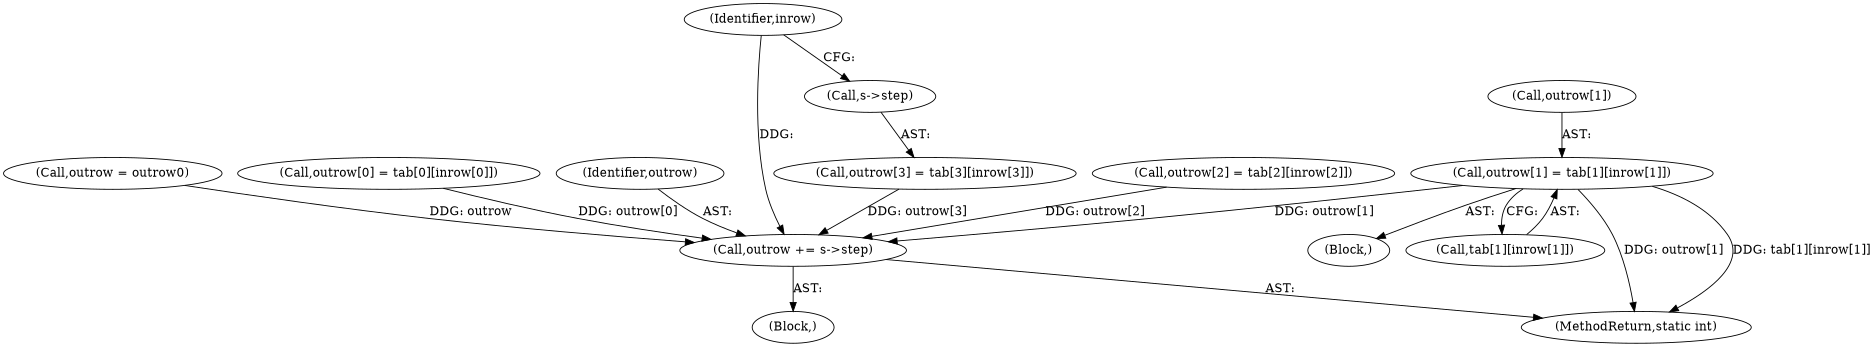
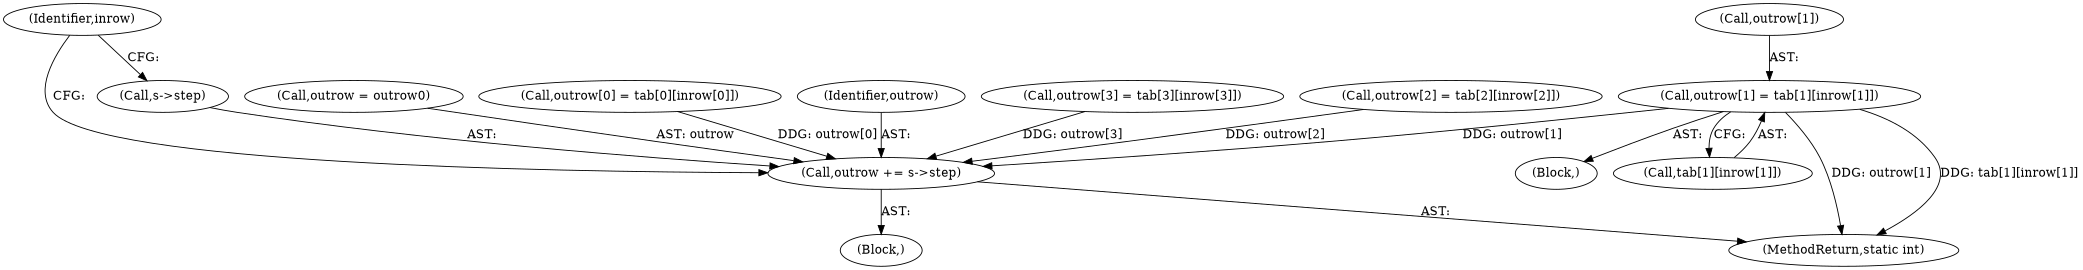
(895, 131) -> (489, 143)
(779, 135) -> (71, 96)
(471, 212) -> (695, 135)
